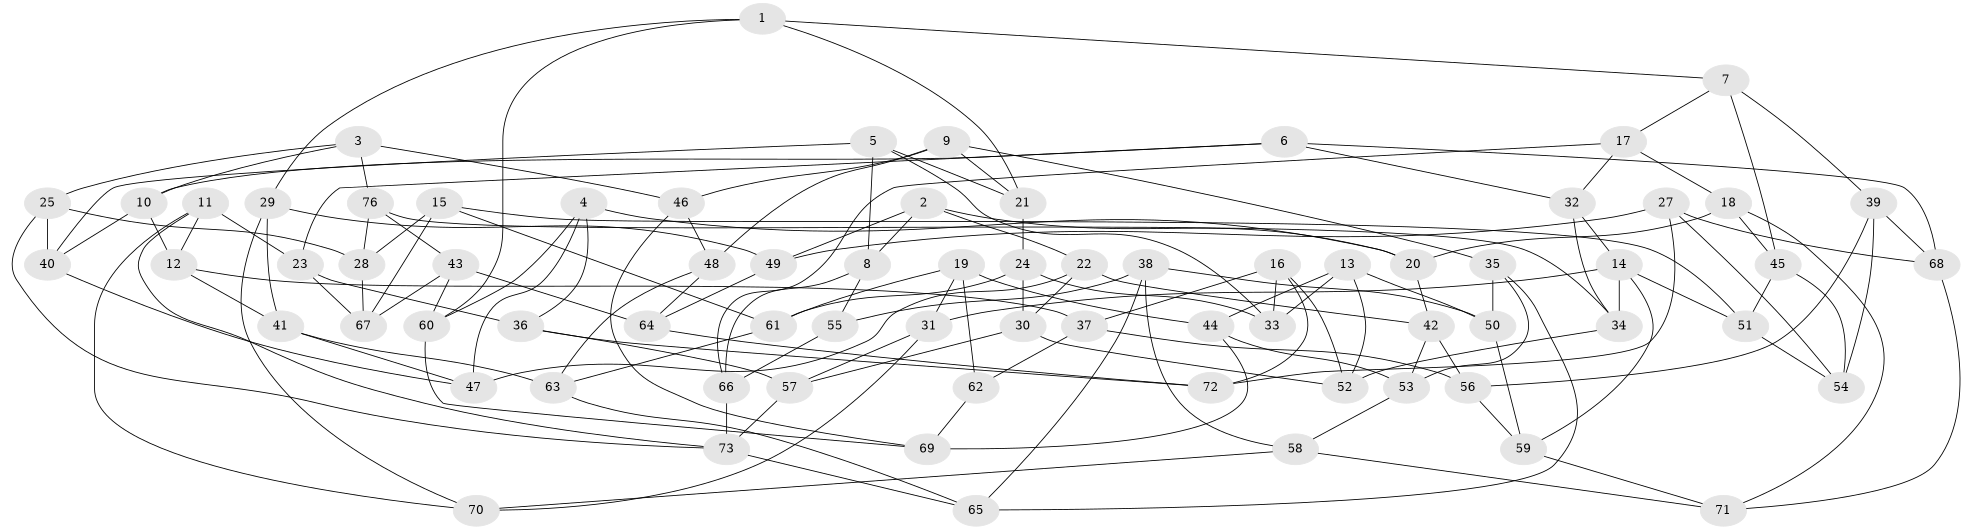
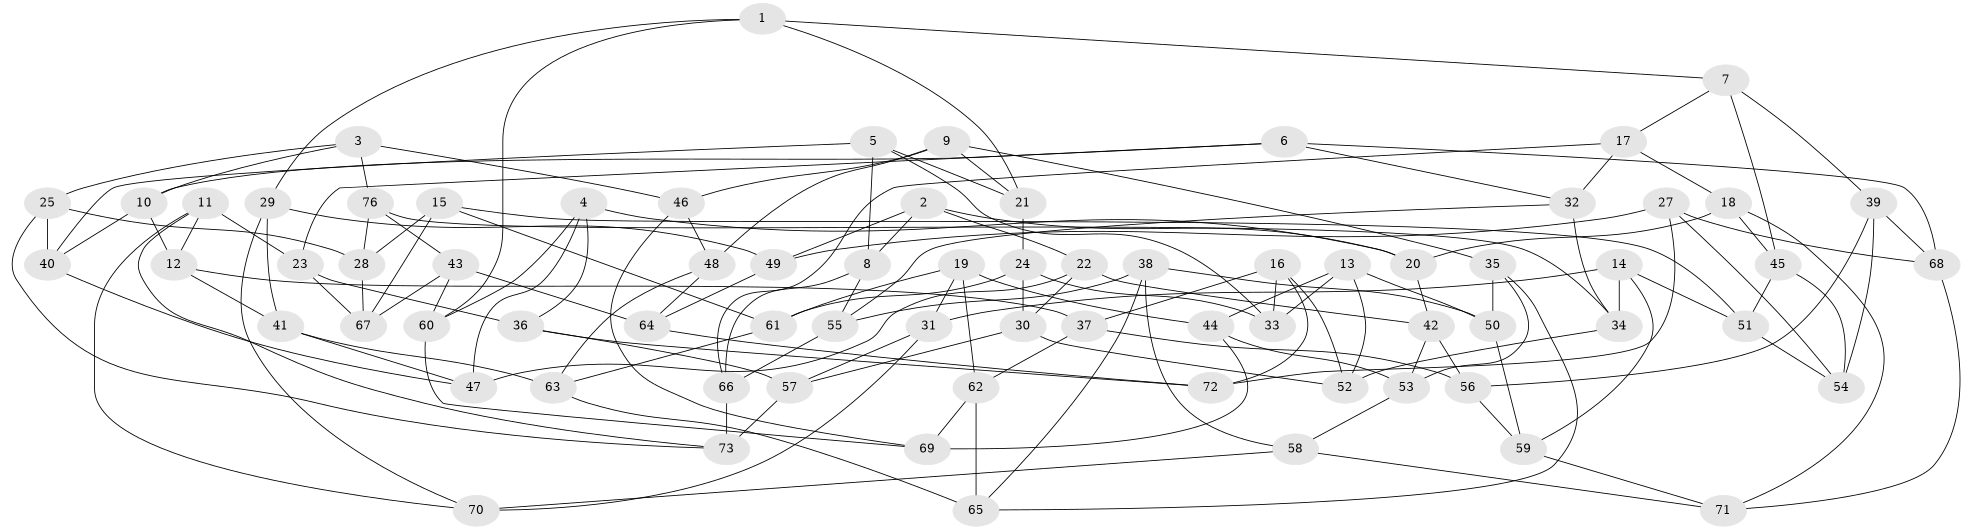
(1593, 231) -> (1241, 218)
(841, 478) -> (976, 442)
